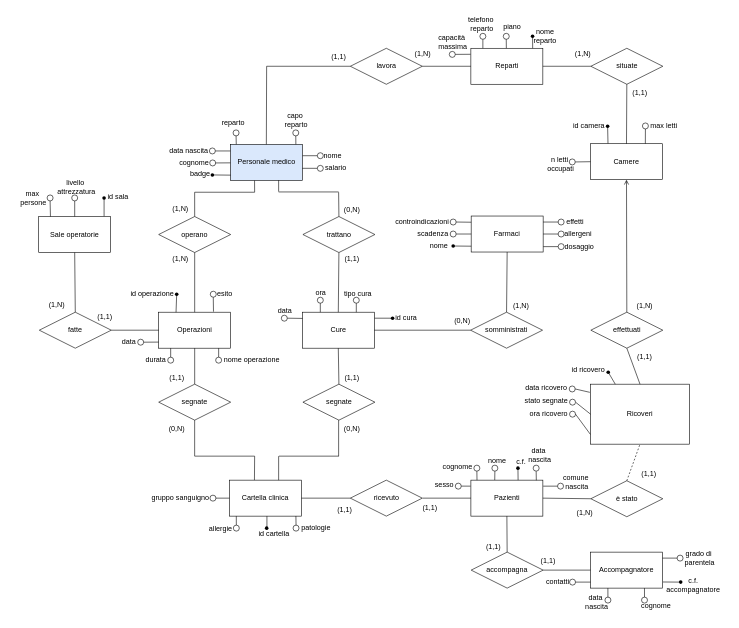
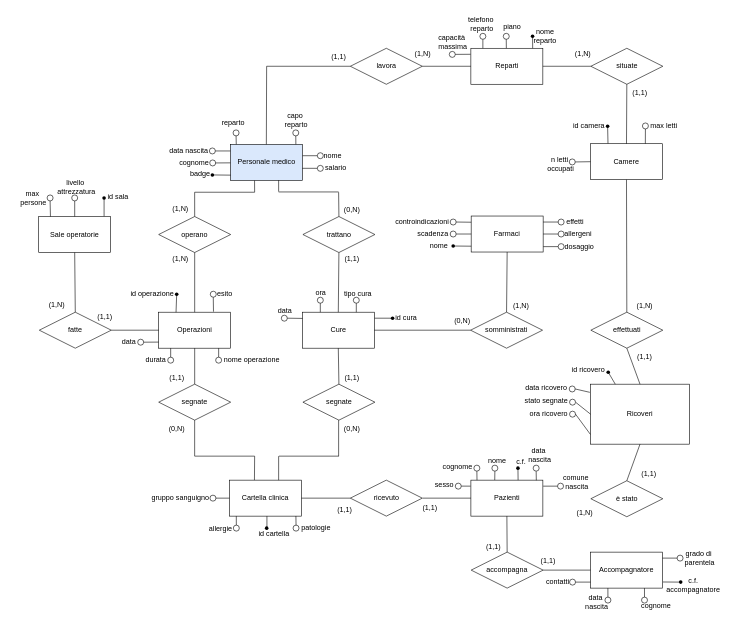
(627, 184) -> (627, 183)
(634, 463) -> (634, 463)
(567, 499) -> none
